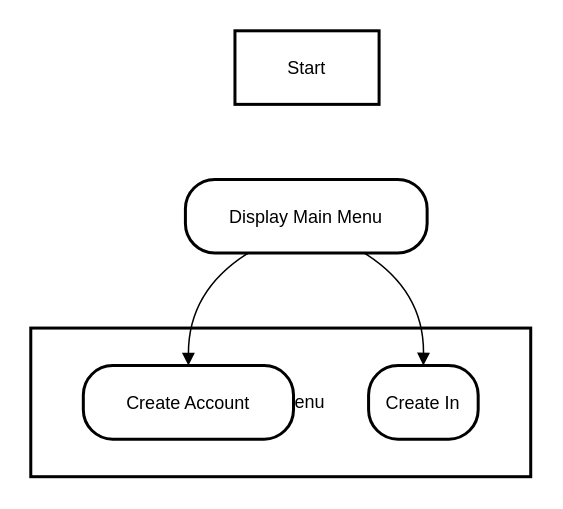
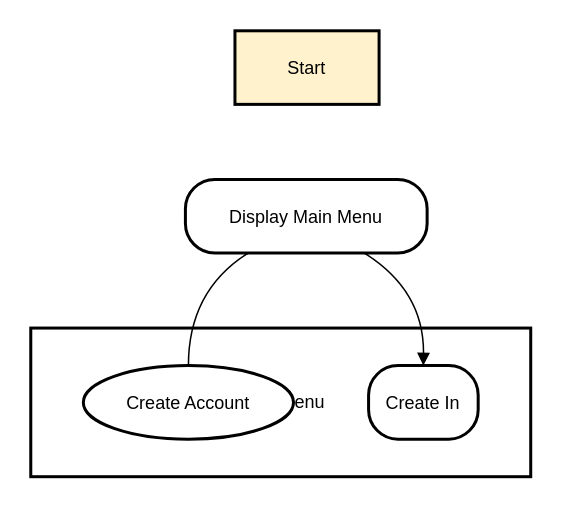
(307, 68) -> (307, 68)
(198, 306) -> (197, 312)
(188, 402) -> (188, 402)
